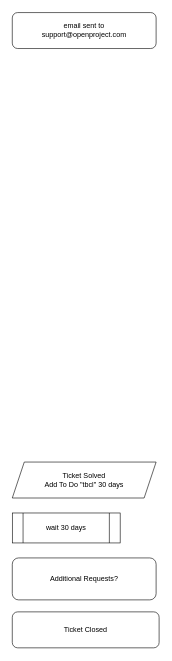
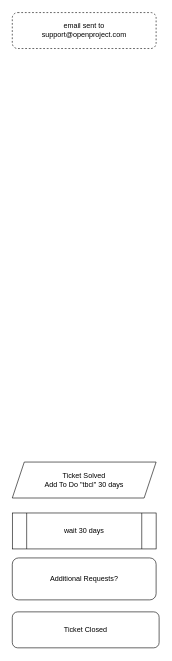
(84, 30) -> (84, 30)
(66, 528) -> (84, 531)
